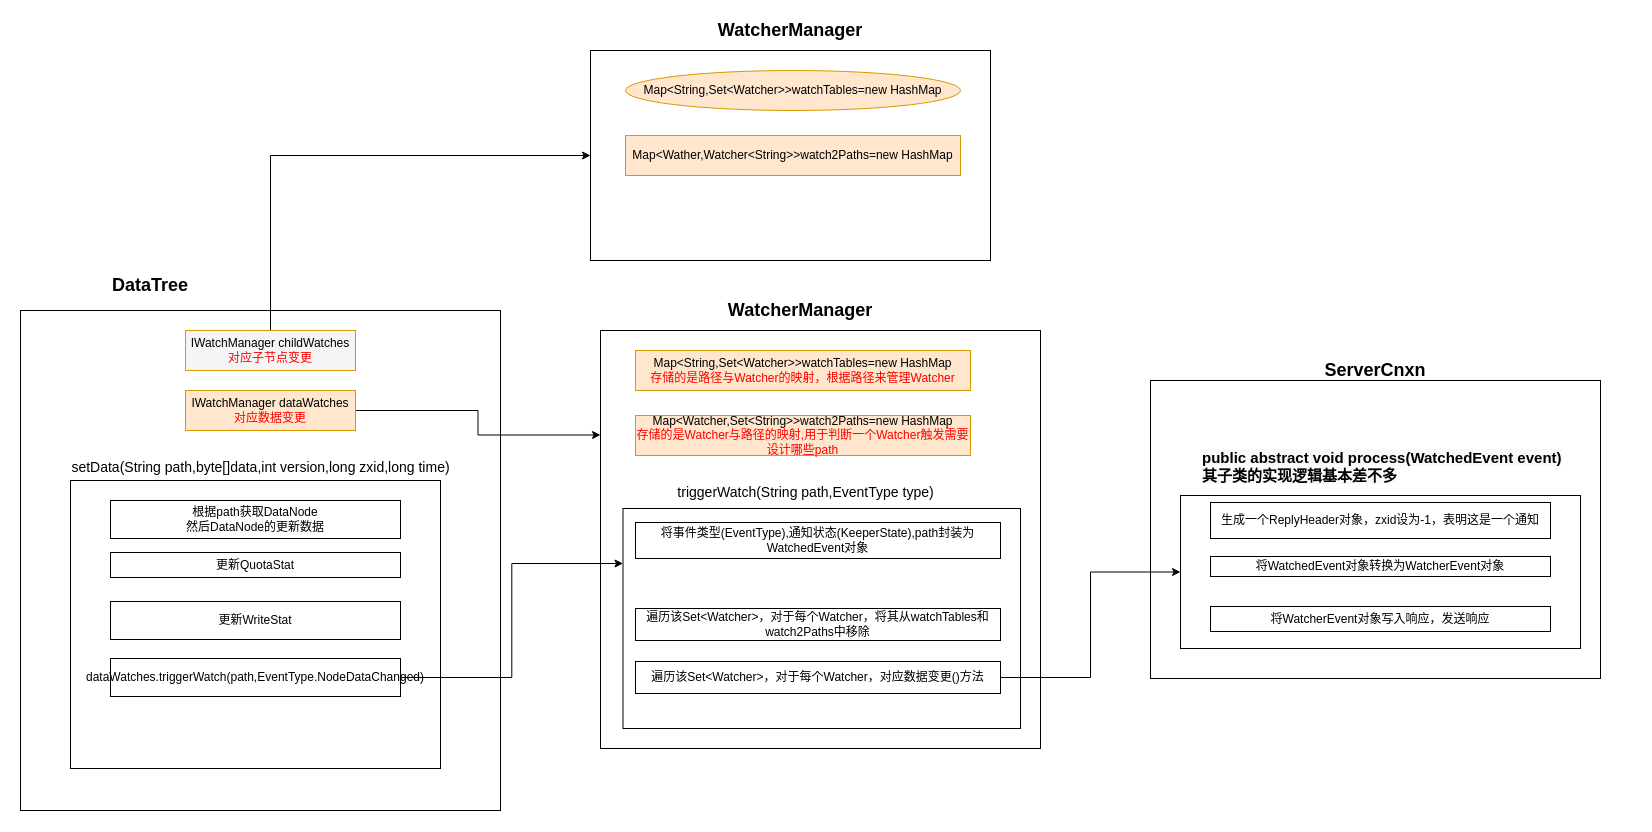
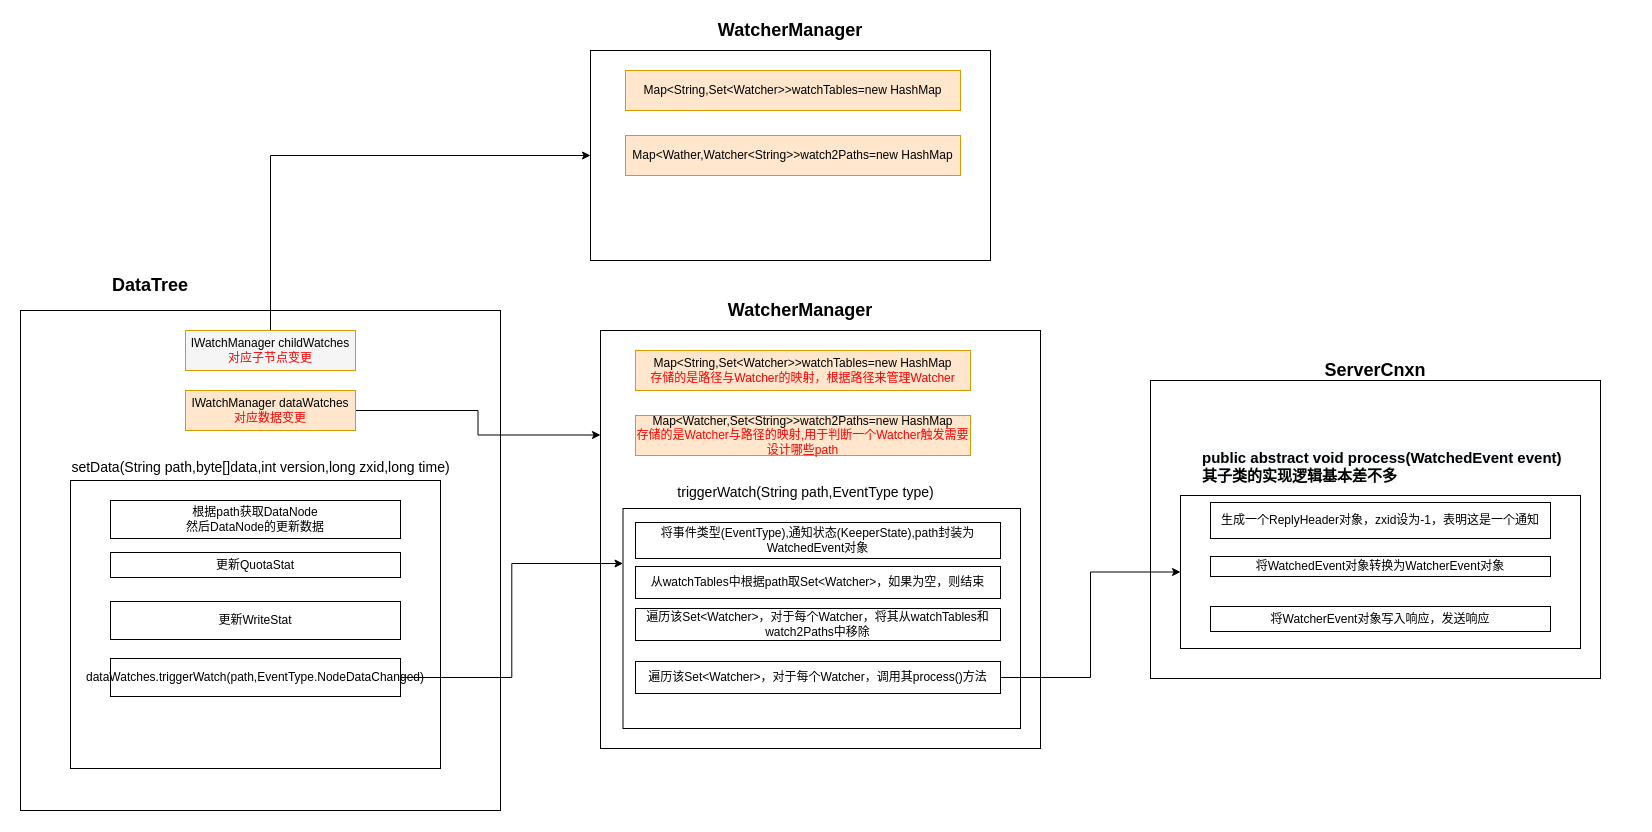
(793, 91) -> (793, 91)
none -> (818, 583)
(818, 678) -> (818, 678)
